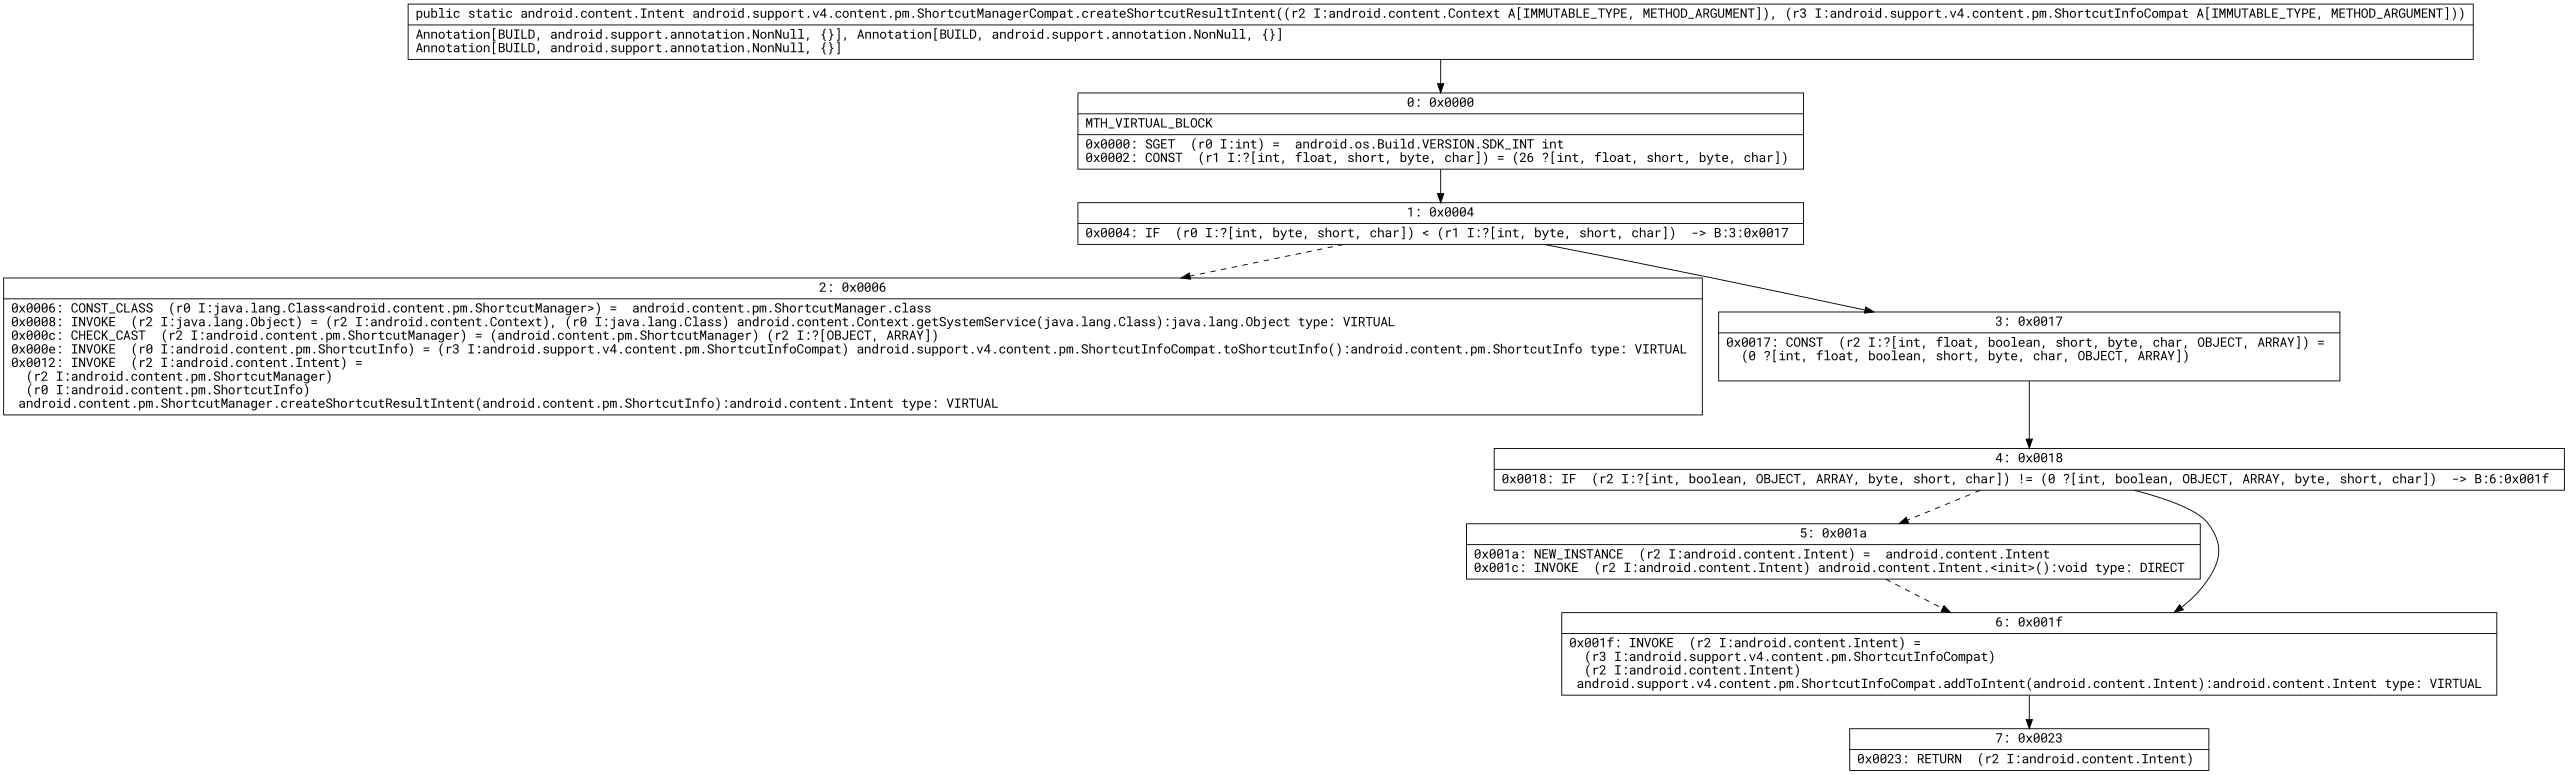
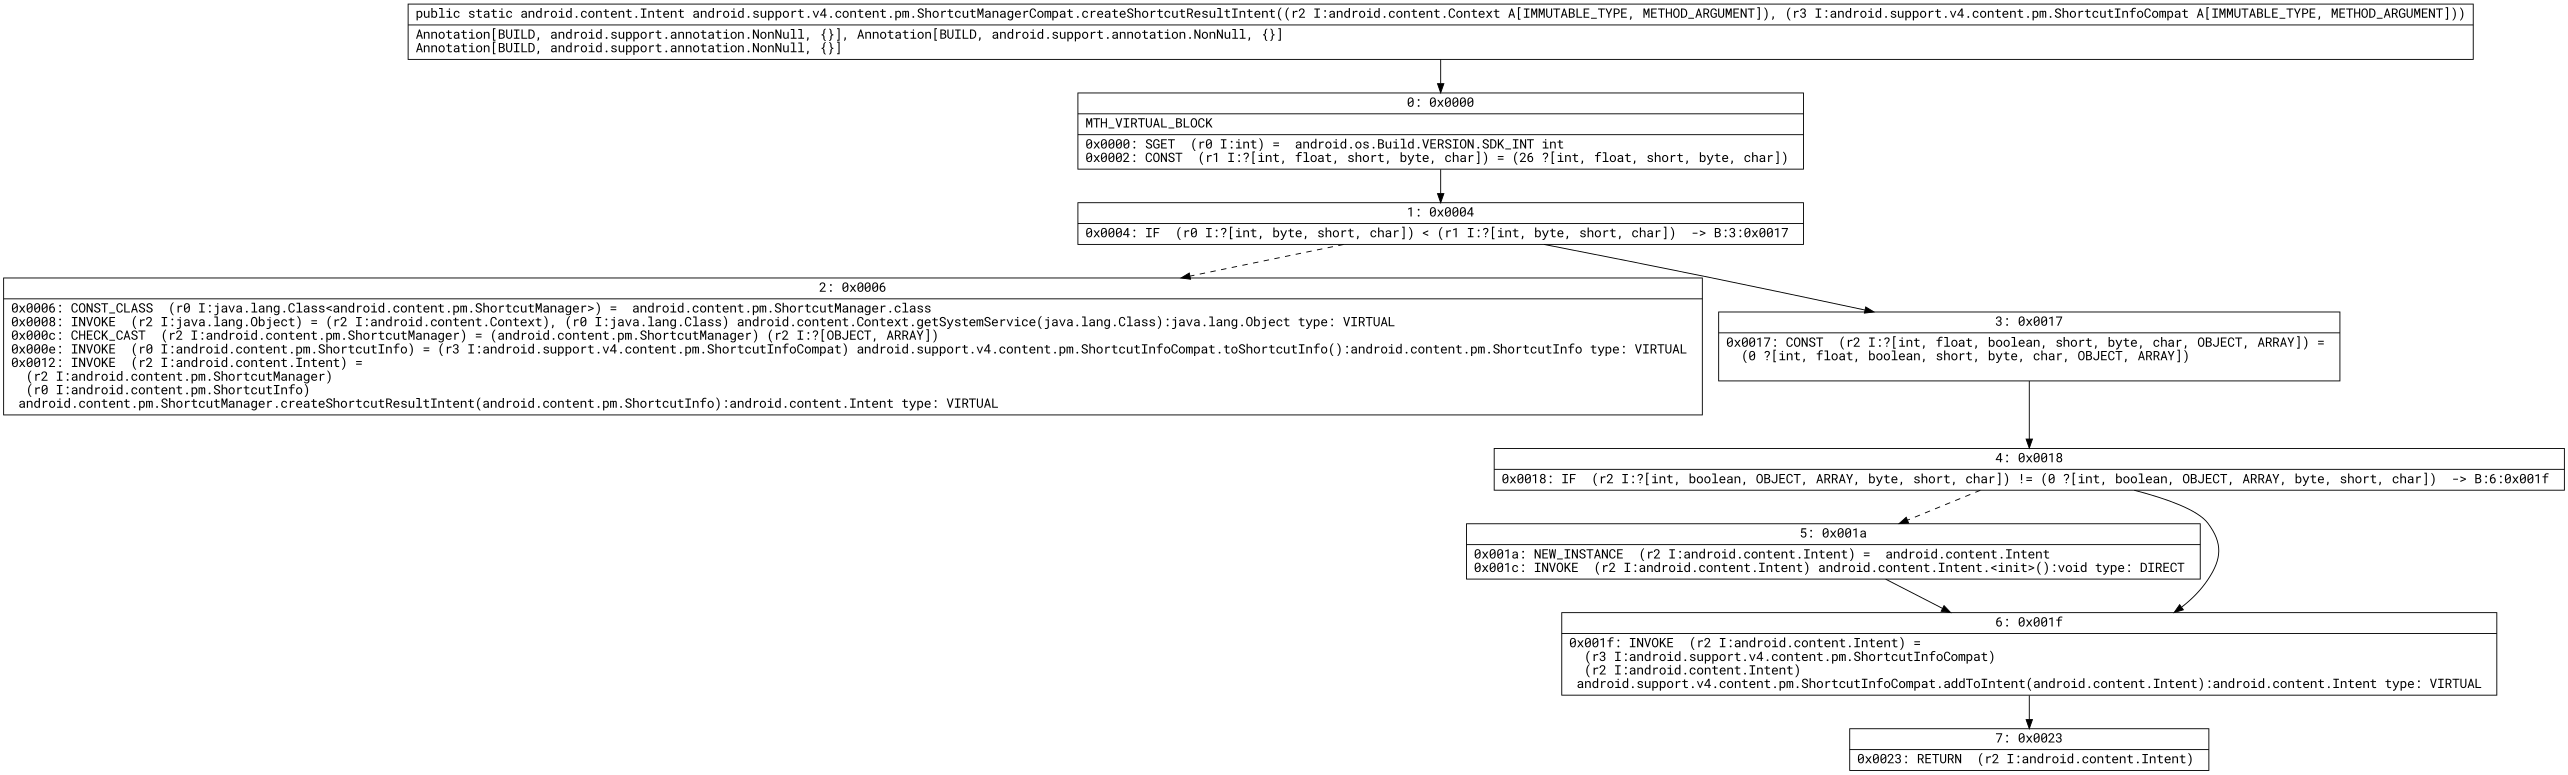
(1914, 594) -> (1914, 594)
